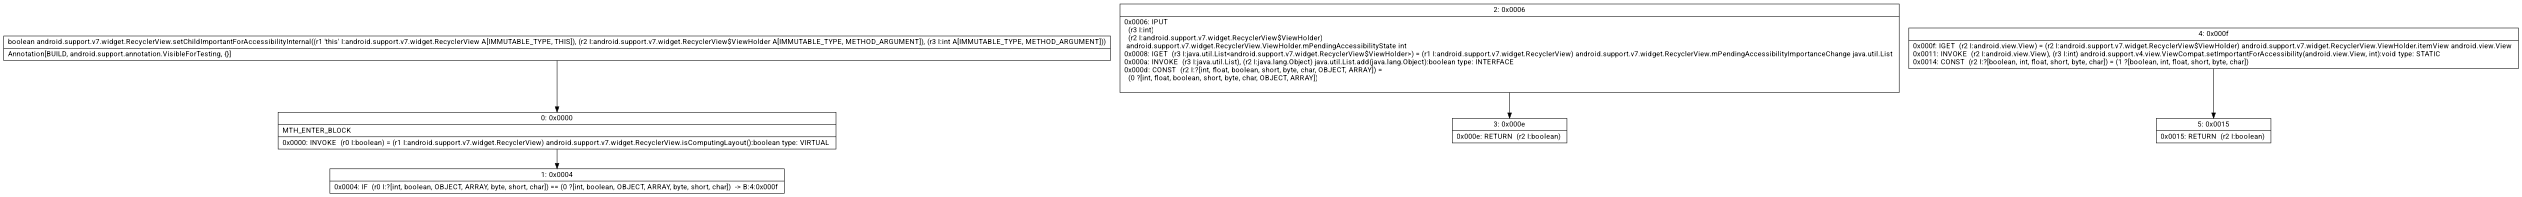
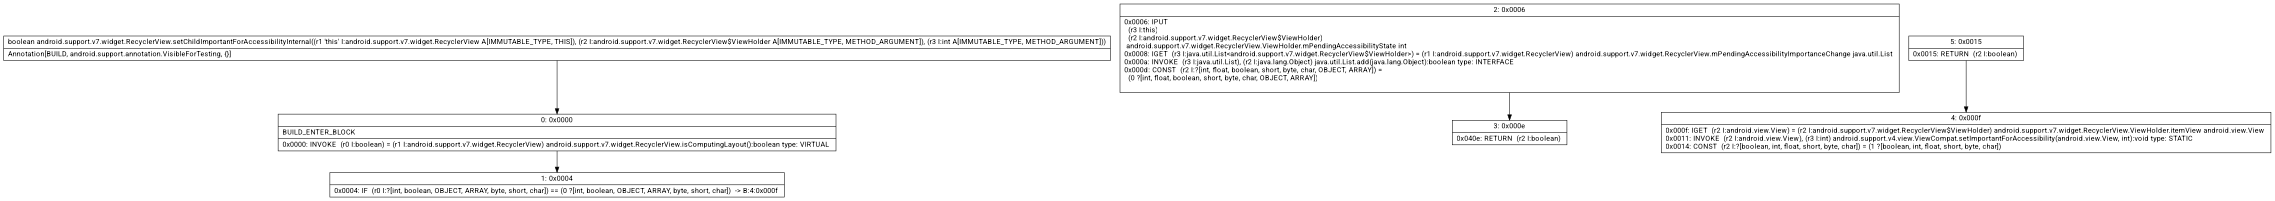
(1139, 30) -> (1141, 30)
(2214, 91) -> (1966, 84)
(317, 130) -> (319, 132)
(1510, 137) -> (1510, 138)
